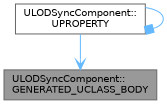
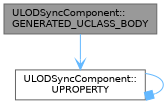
(80, 47) -> (80, 47)
